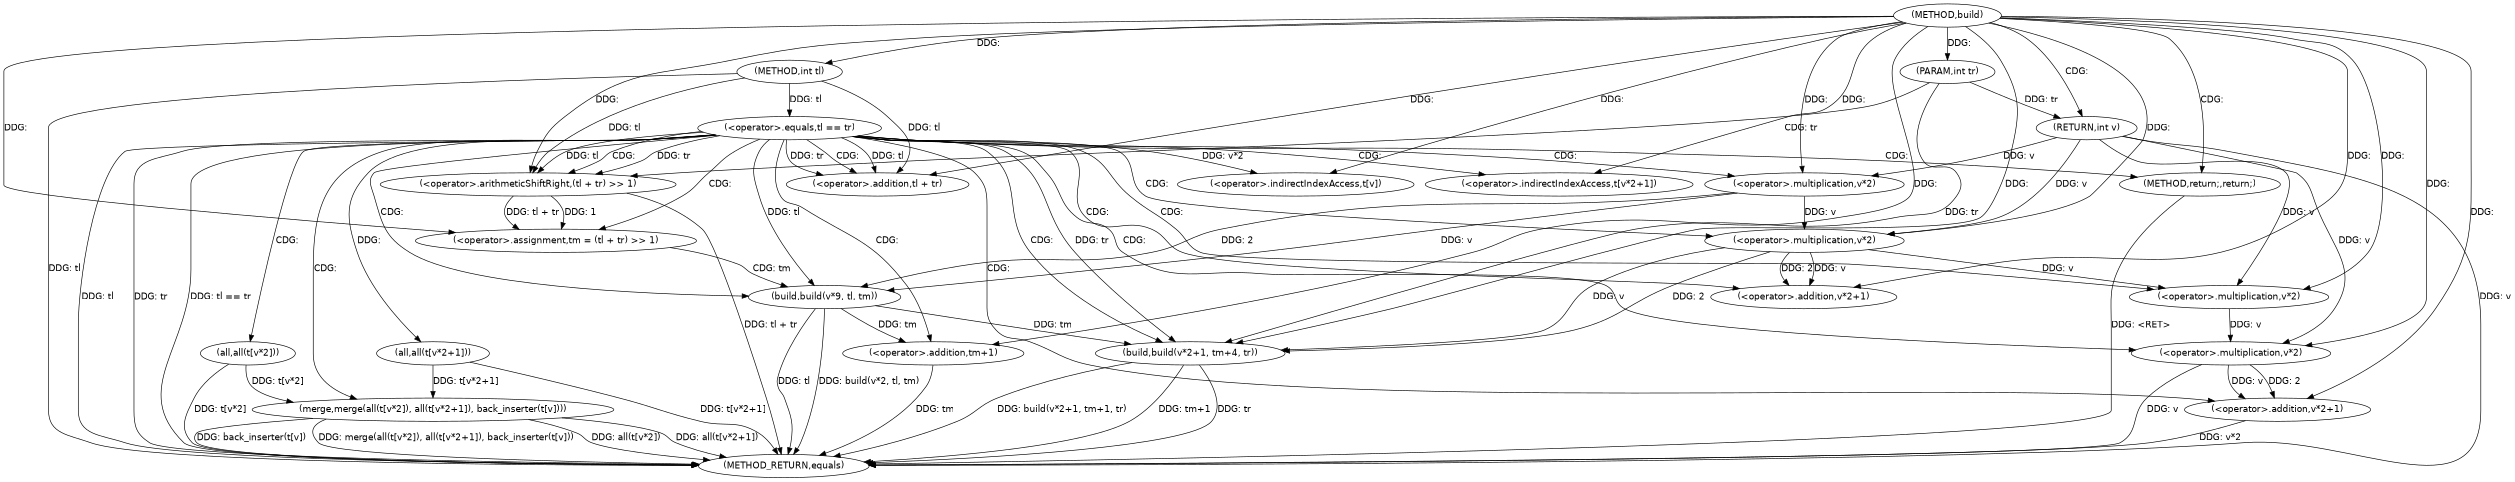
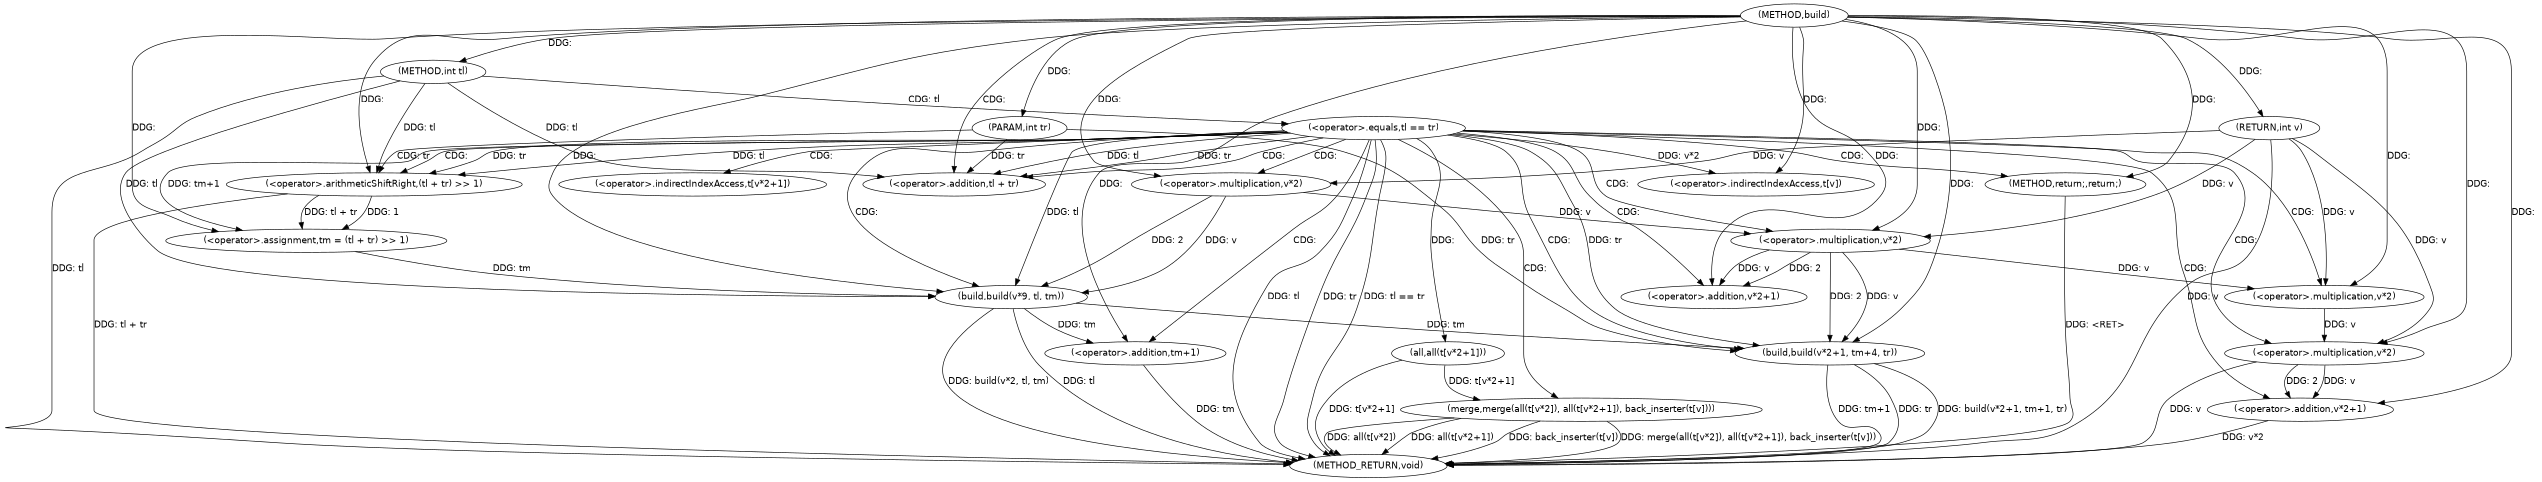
(2078, 72) -> (2252, 72)
(806, 100) -> (924, 100)
(1424, 100) -> (996, 100)
(2012, 100) -> (989, 155)
(2214, 100) -> (2206, 100)
(1772, 121) -> (923, 56)
(722, 184) -> (194, 184)
(772, 269) -> (512, 269)
none -> (351, 282)
(248, 353) -> none
(784, 466) -> (1368, 466)
